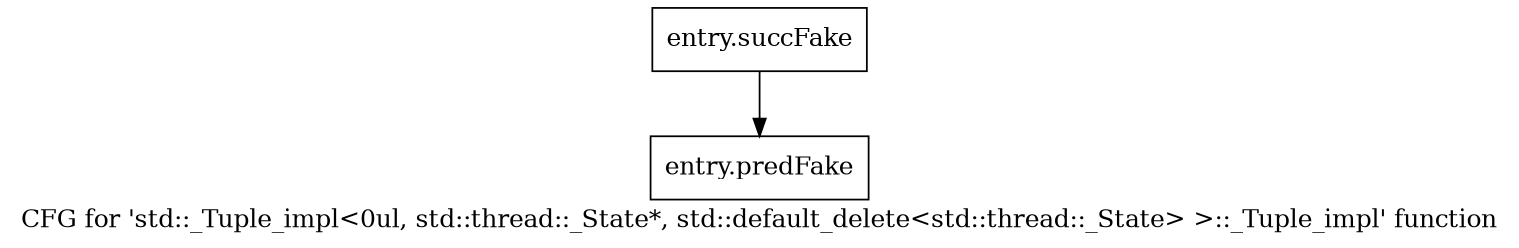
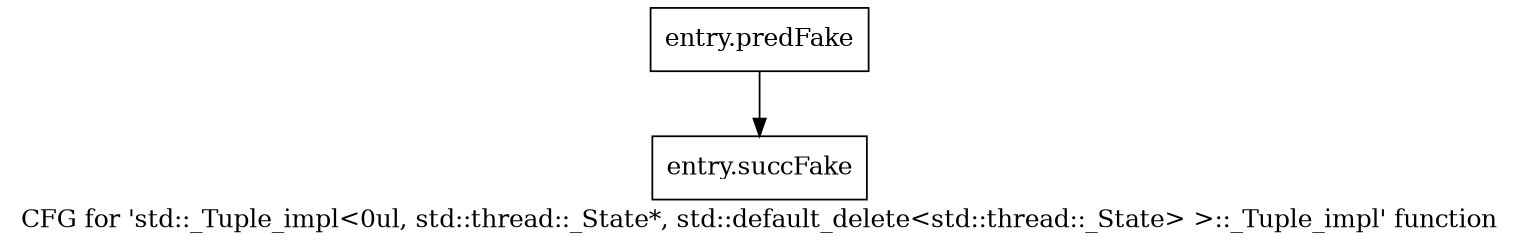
(760, 95) -> (760, 95)
